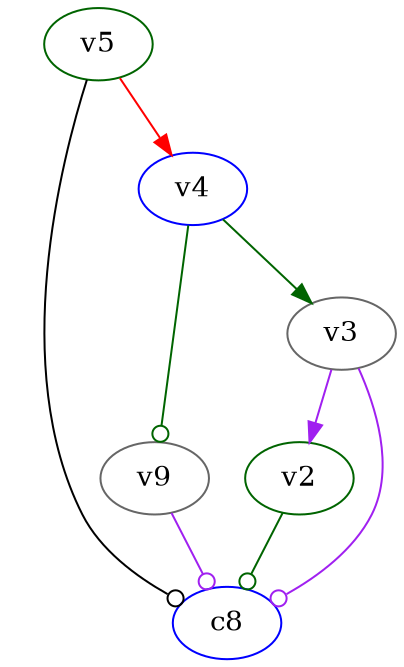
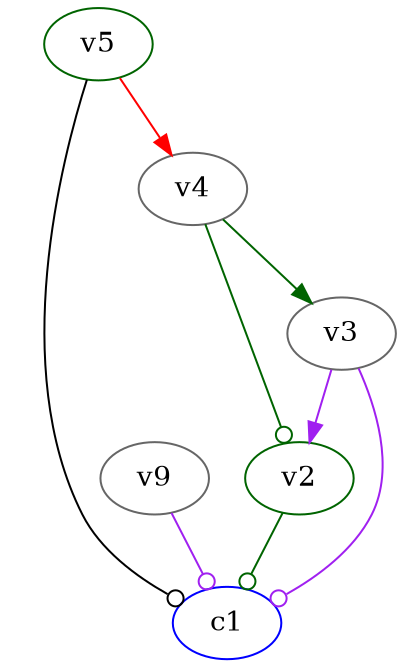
(193, 189) -> (193, 189)
(175, 326) -> (243, 326)
(227, 623) -> (227, 623)
